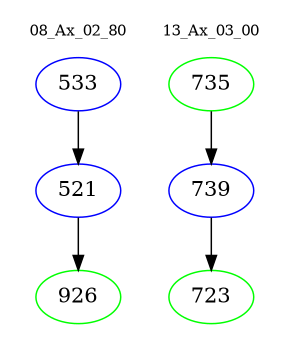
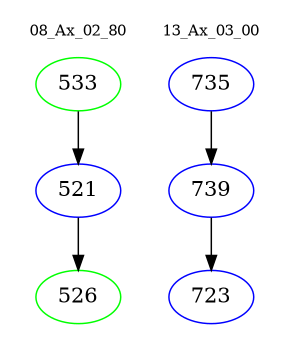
(78, 84) -> (78, 84)
(211, 84) -> (211, 84)
(78, 297) -> (78, 297)
(211, 297) -> (211, 297)
